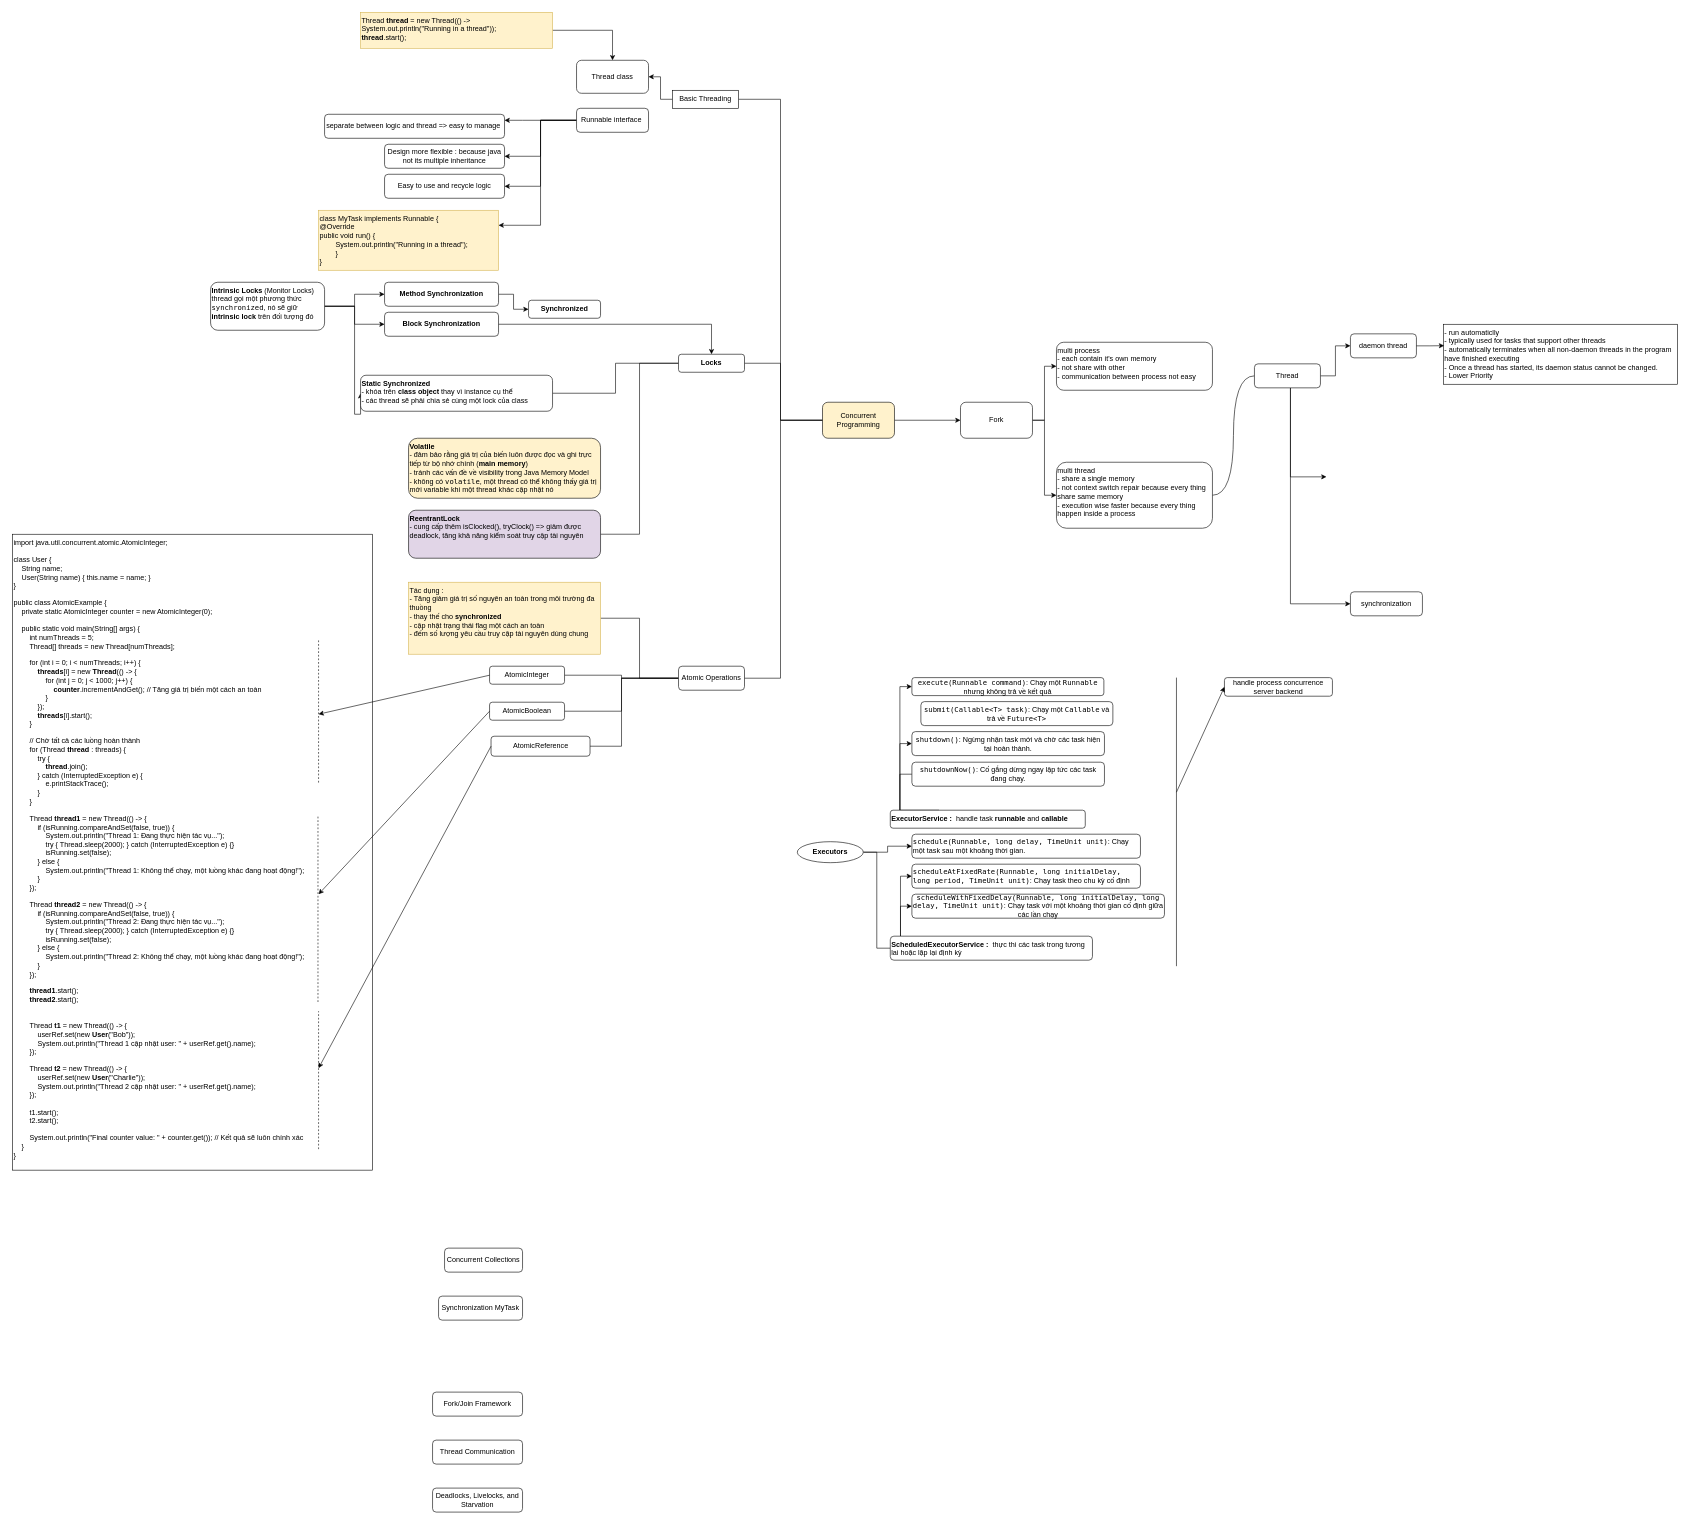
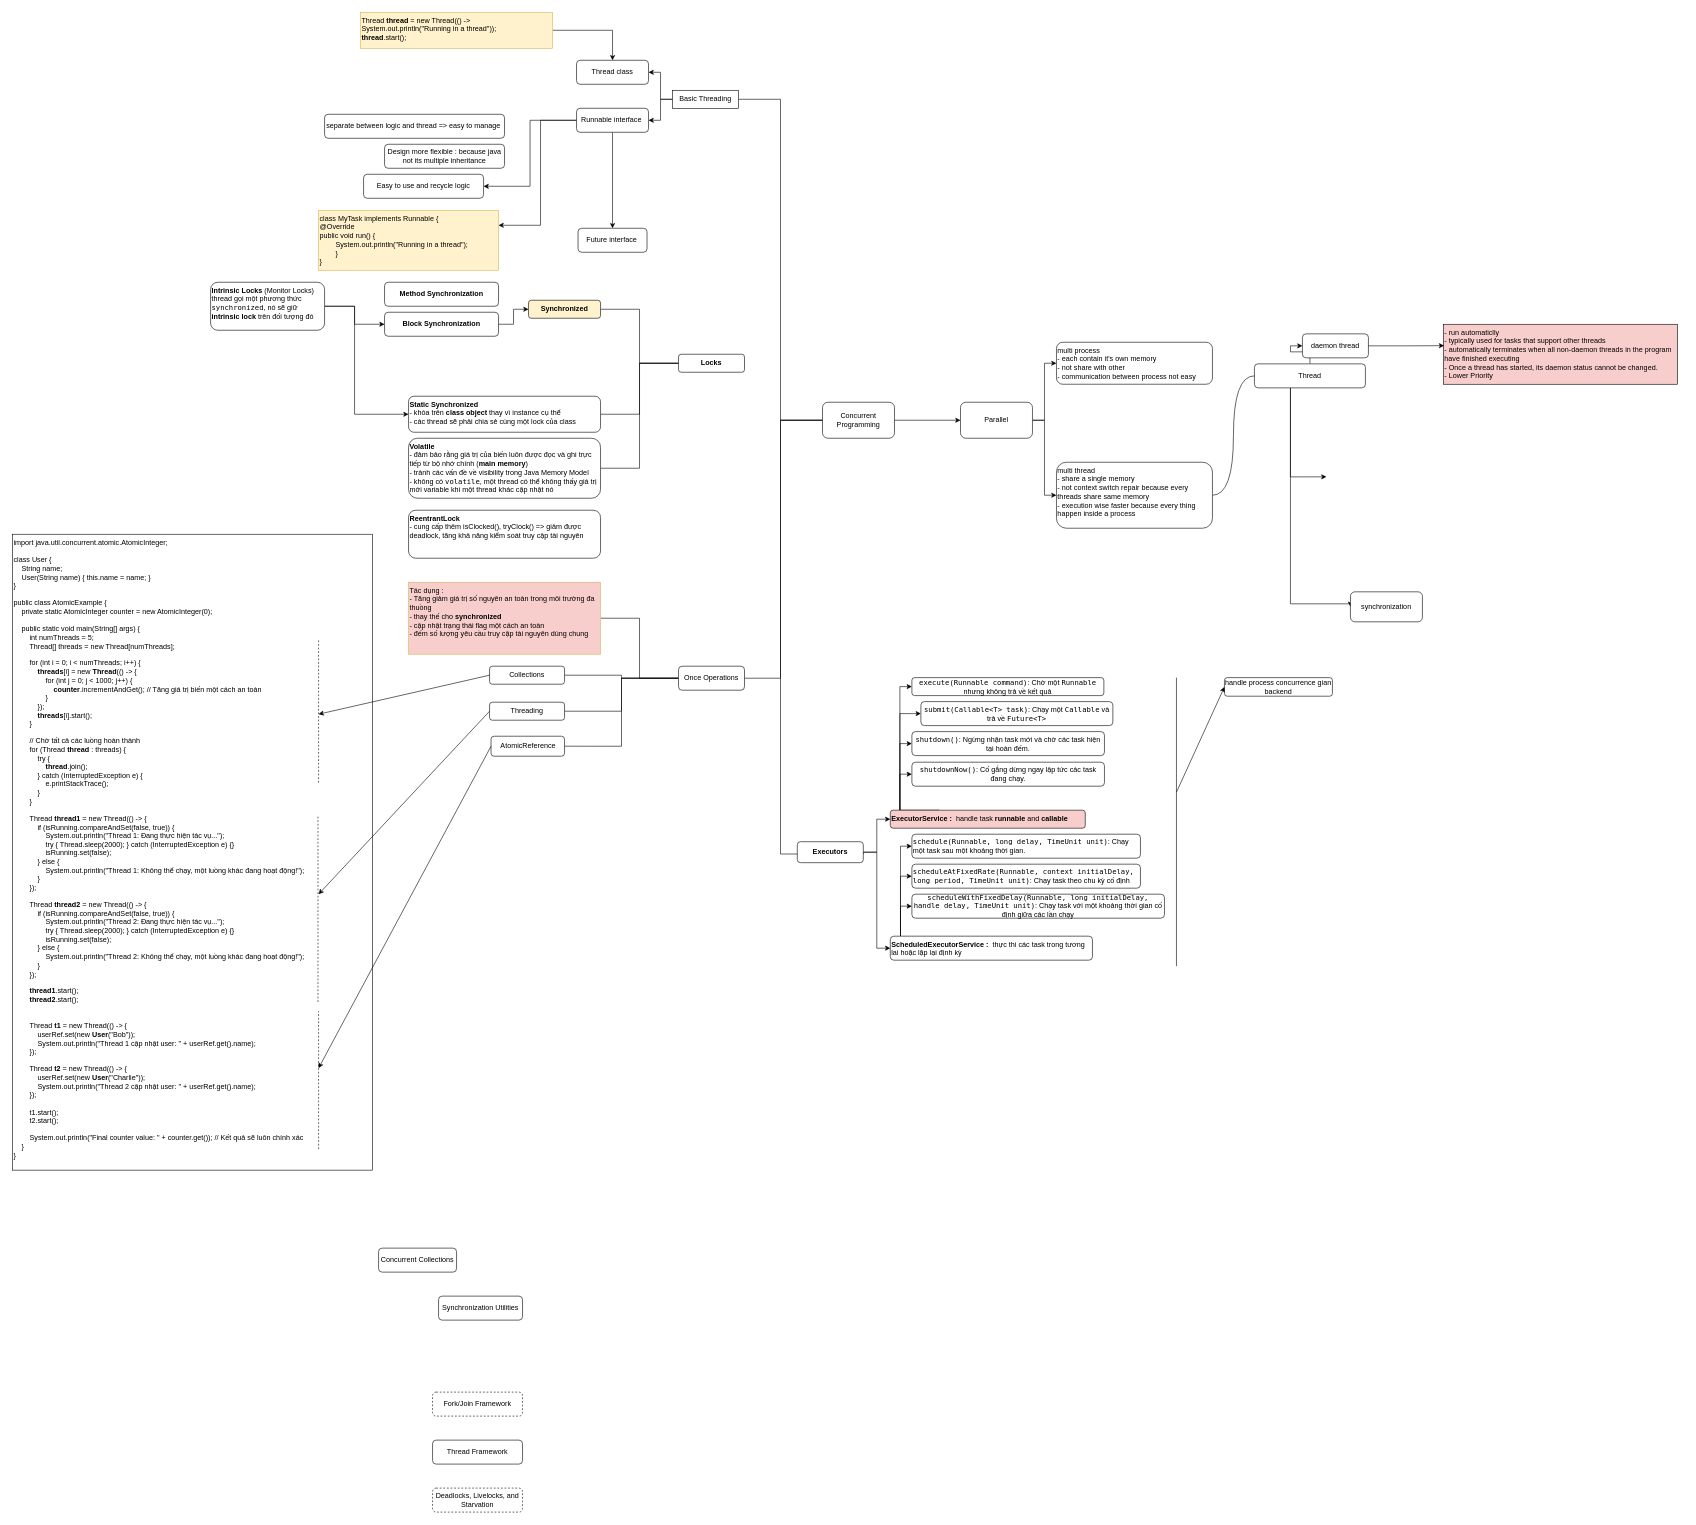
(612, 77) -> (612, 72)
none -> (660, 114)
(510, 120) -> none
(510, 156) -> none
none -> (612, 178)
(444, 186) -> (423, 186)
none -> (612, 240)
(512, 294) -> none
(354, 298) -> none
(564, 309) -> (564, 309)
none -> (639, 316)
(711, 336) -> (513, 319)
(1383, 346) -> (1335, 346)
(1560, 354) -> (1560, 354)
(761, 363) -> none
(1134, 366) -> (1134, 363)
(1287, 376) -> (1310, 376)
(456, 393) -> (504, 414)
(858, 420) -> (858, 420)
(996, 420) -> (996, 420)
(504, 468) -> (504, 468)
none -> (619, 468)
(1135, 492) -> (1135, 492)
(639, 521) -> none
(504, 534) -> (504, 534)
(1386, 604) -> (1386, 607)
(504, 618) -> (504, 618)
(527, 675) -> (527, 675)
(711, 678) -> (711, 678)
(1008, 687) -> (1008, 687)
(1278, 687) -> (1278, 687)
(527, 711) -> (527, 711)
none -> (909, 714)
(1008, 744) -> (1008, 744)
(540, 746) -> (528, 746)
none -> (780, 768)
(908, 774) -> (906, 774)
(988, 819) -> (988, 819)
(887, 849) -> (884, 819)
(830, 852) -> (830, 852)
none -> (900, 861)
(1027, 876) -> (1027, 876)
(1038, 906) -> (1038, 906)
(886, 948) -> (884, 948)
(483, 1260) -> (417, 1260)
(480, 1308) -> (480, 1308)
(477, 1404) -> (477, 1404)
(477, 1452) -> (477, 1452)
(477, 1500) -> (477, 1500)
